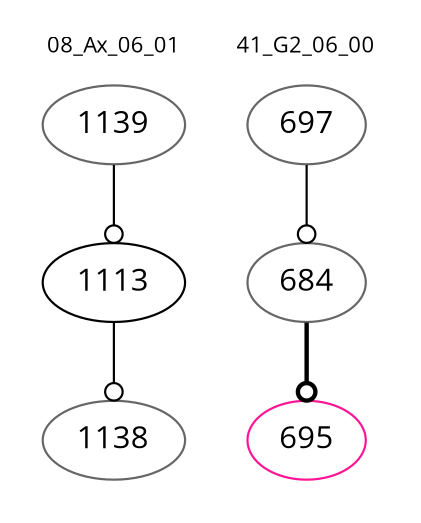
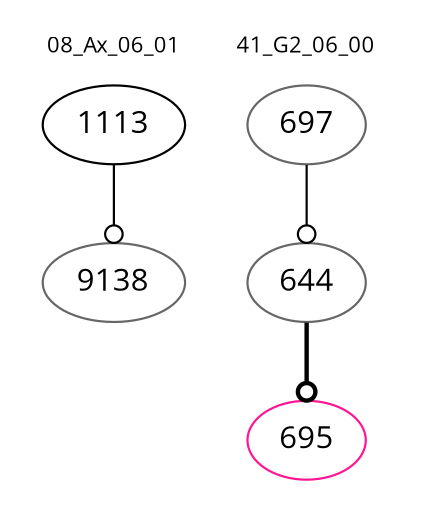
(114, 125) -> none
(307, 283) -> (307, 283)
(114, 440) -> (114, 283)
